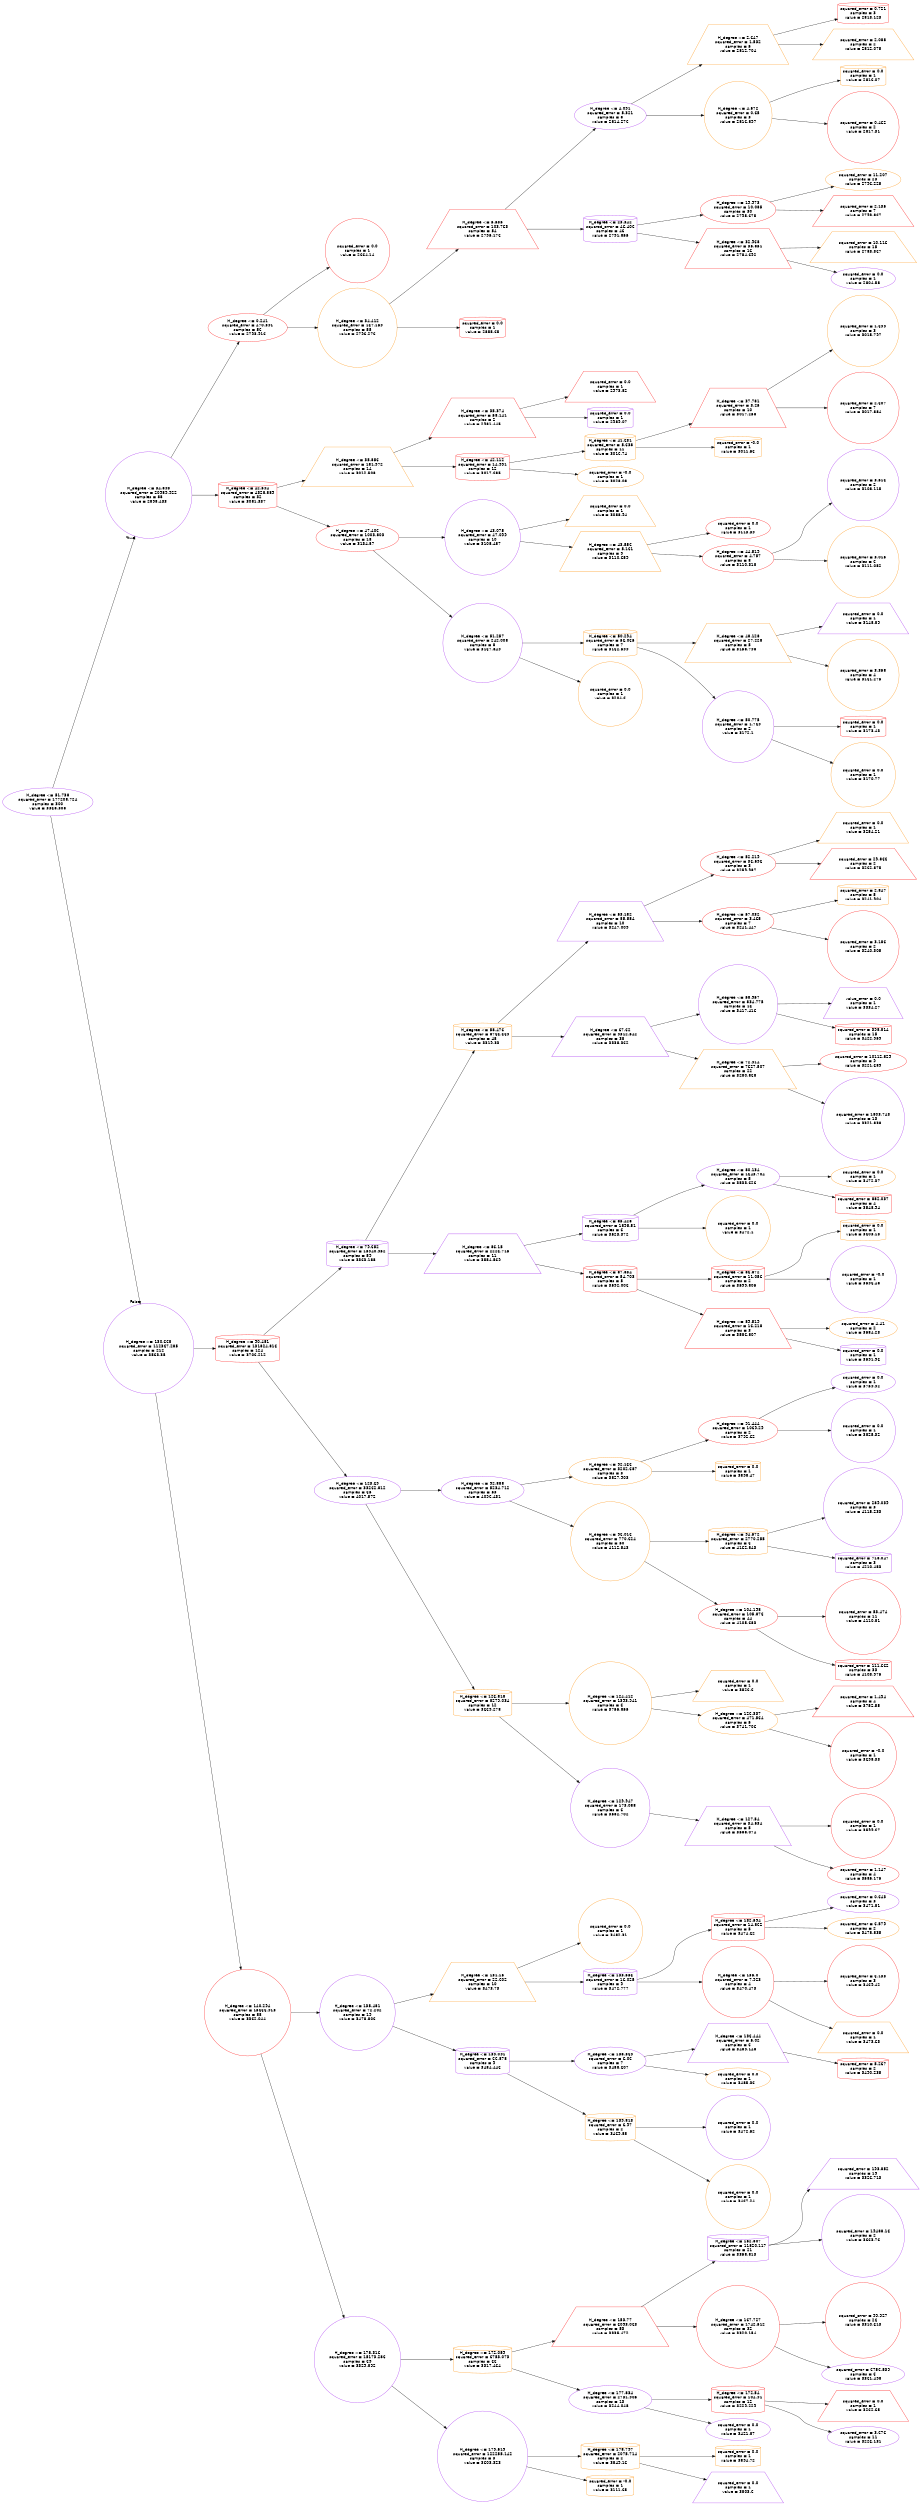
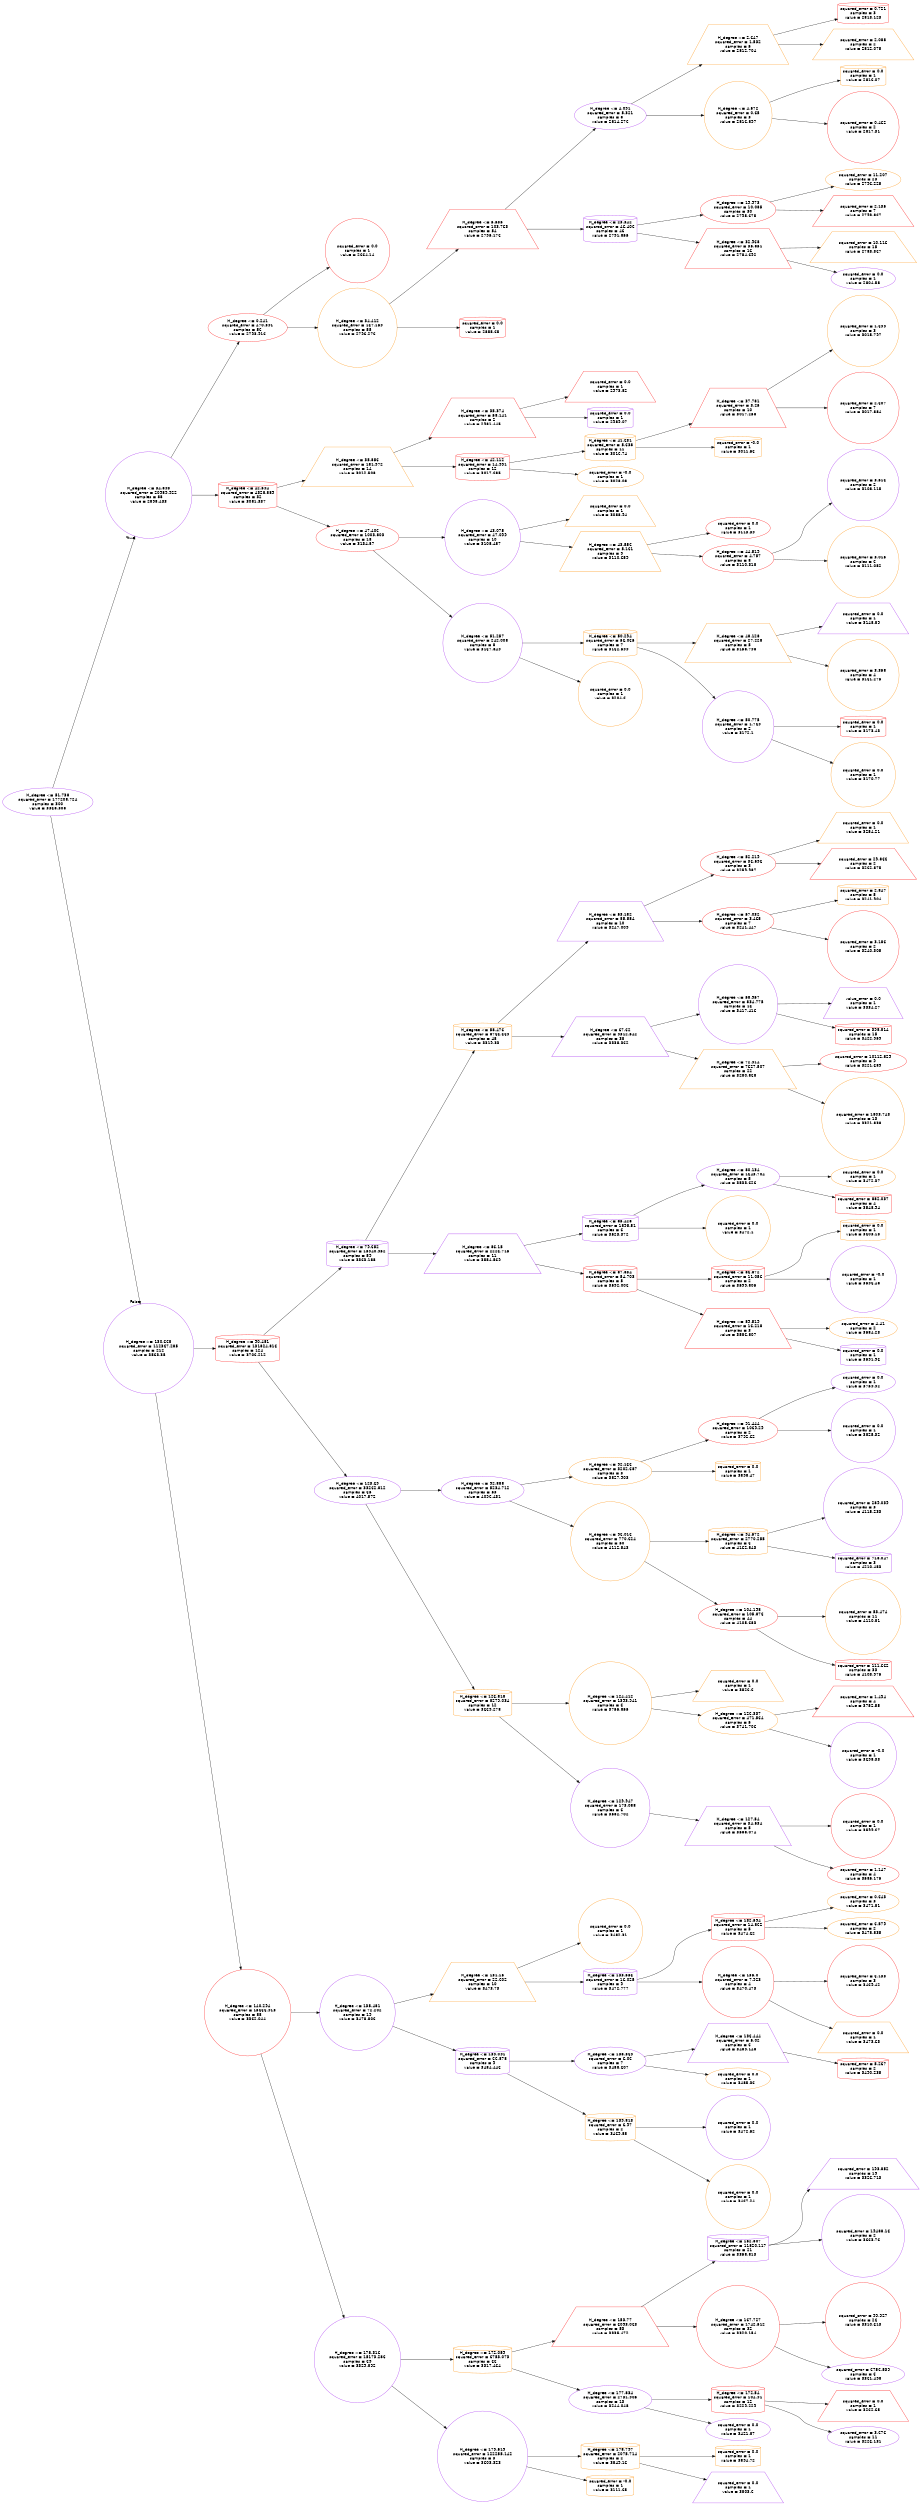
(863, 1119) -> (863, 1119)
(863, 1617) -> (863, 1617)
(863, 1755) -> (863, 1755)
(863, 1902) -> (863, 1902)
